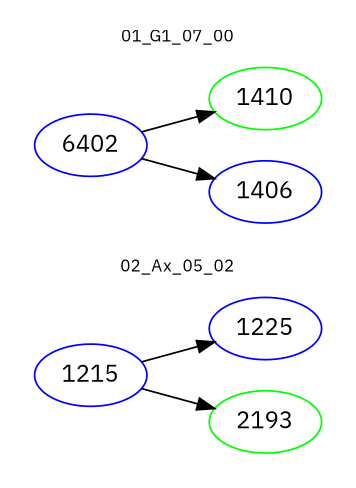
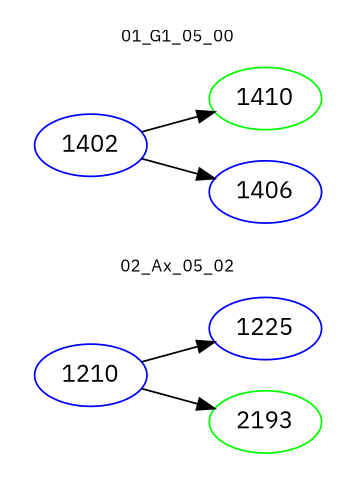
(178, 37) -> (178, 37)
(91, 145) -> (91, 145)
(91, 375) -> (91, 375)
